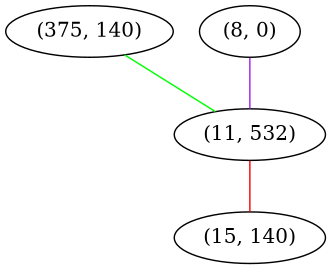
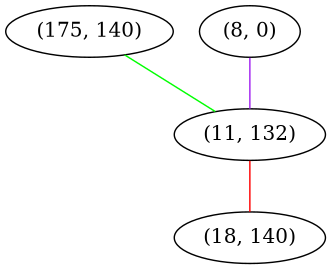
(89, 32) -> (89, 32)
(250, 135) -> (250, 135)
(250, 238) -> (250, 238)
